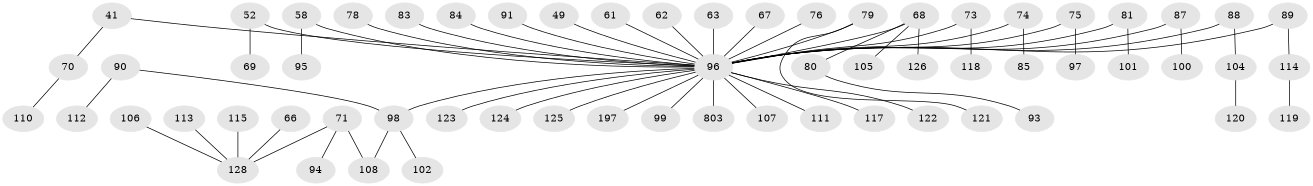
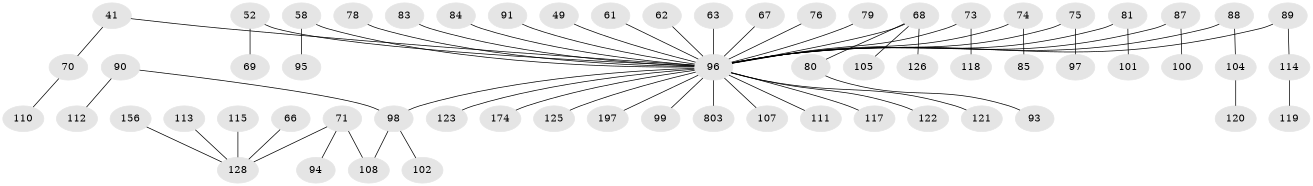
(844, 98) -> (855, 90)
(131, 119) -> (131, 119)
(500, 119) -> (500, 119)
